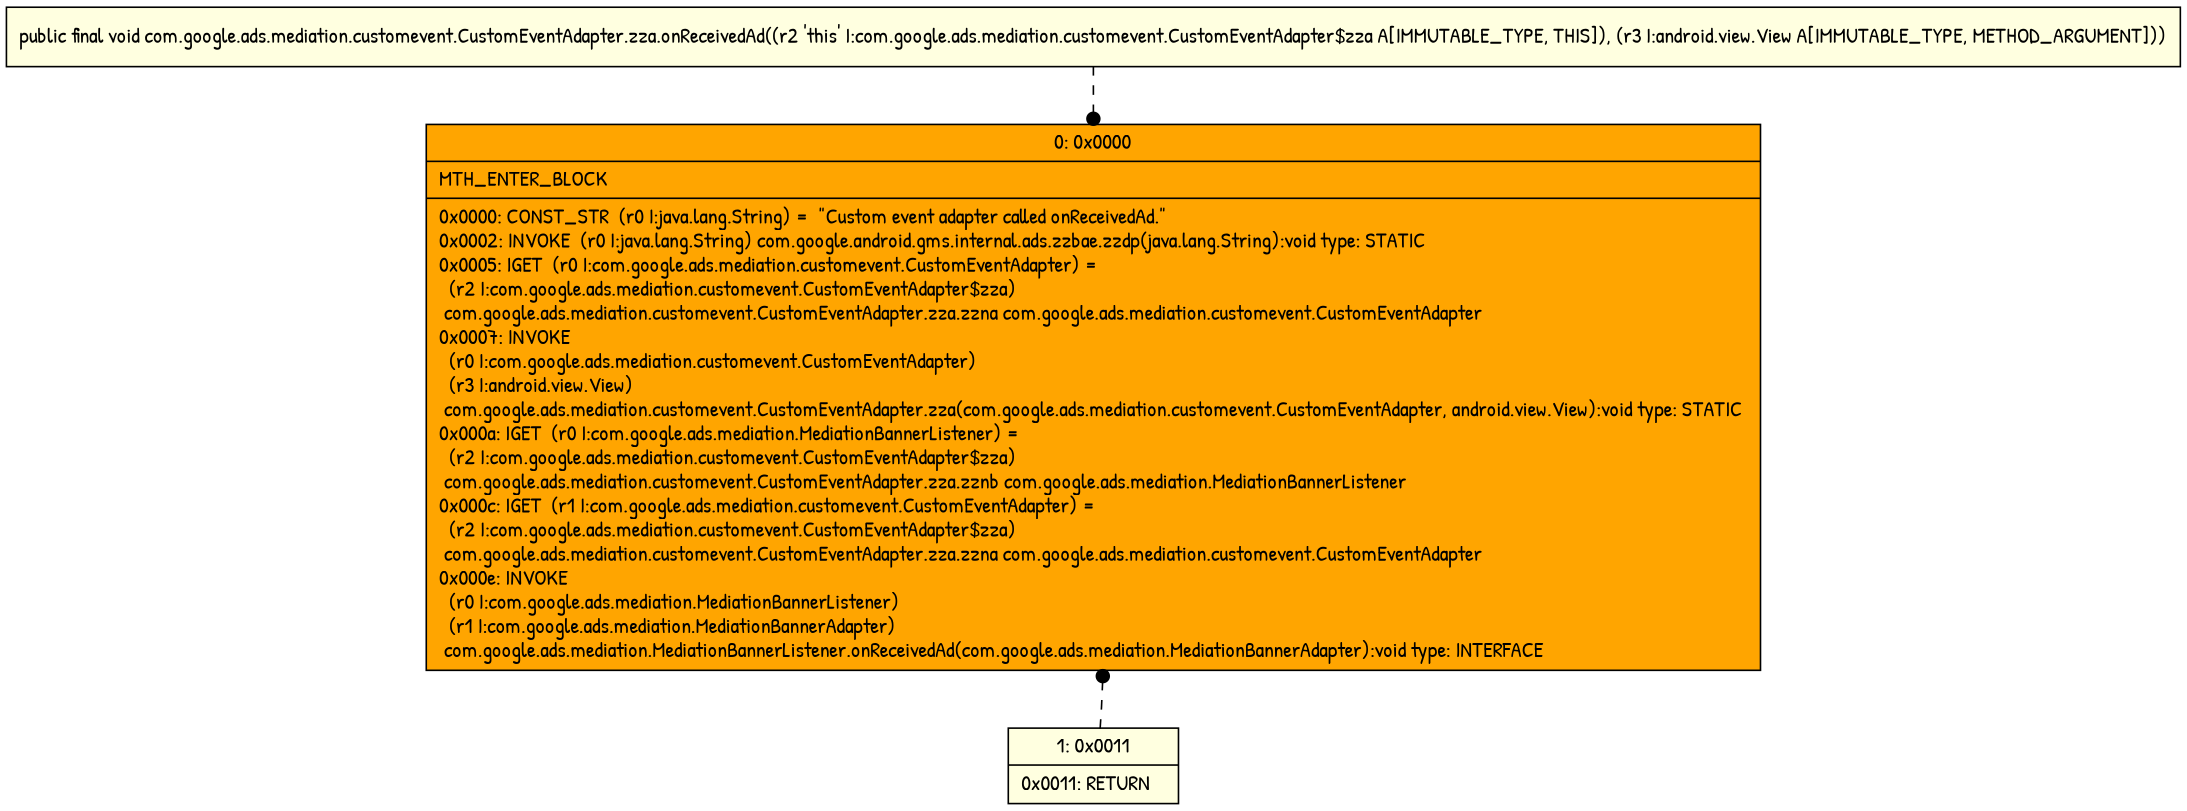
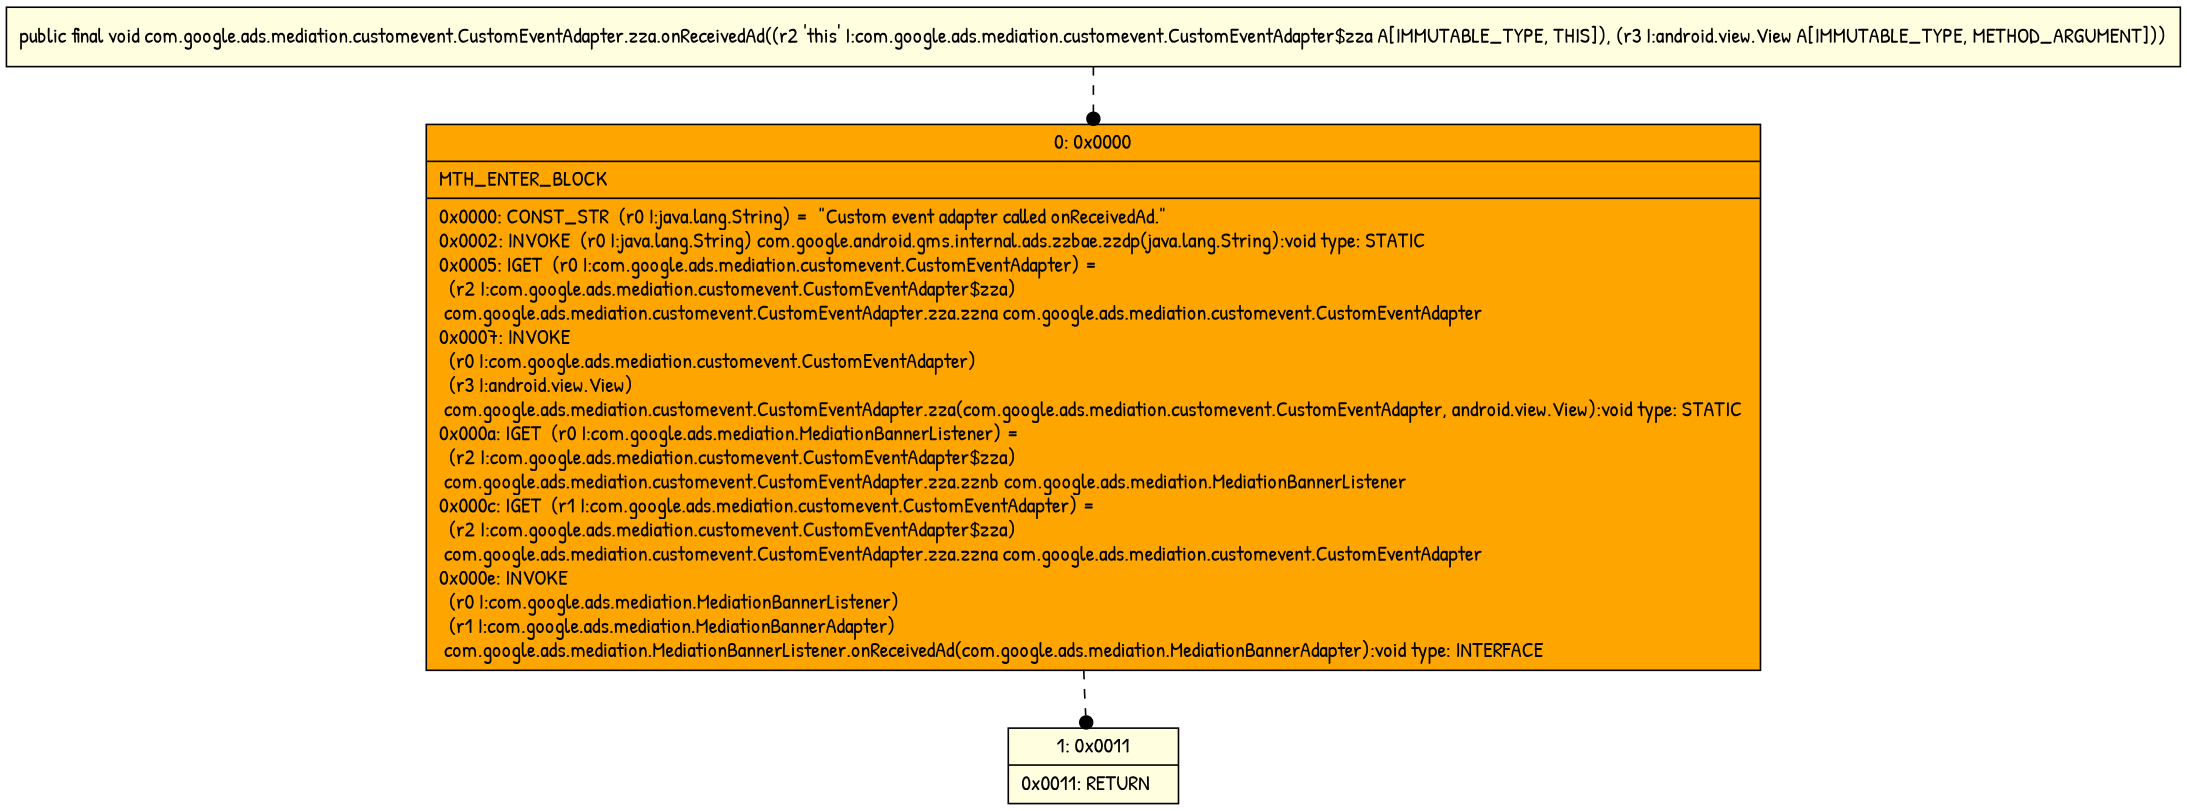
(1102, 706) -> (1085, 693)
